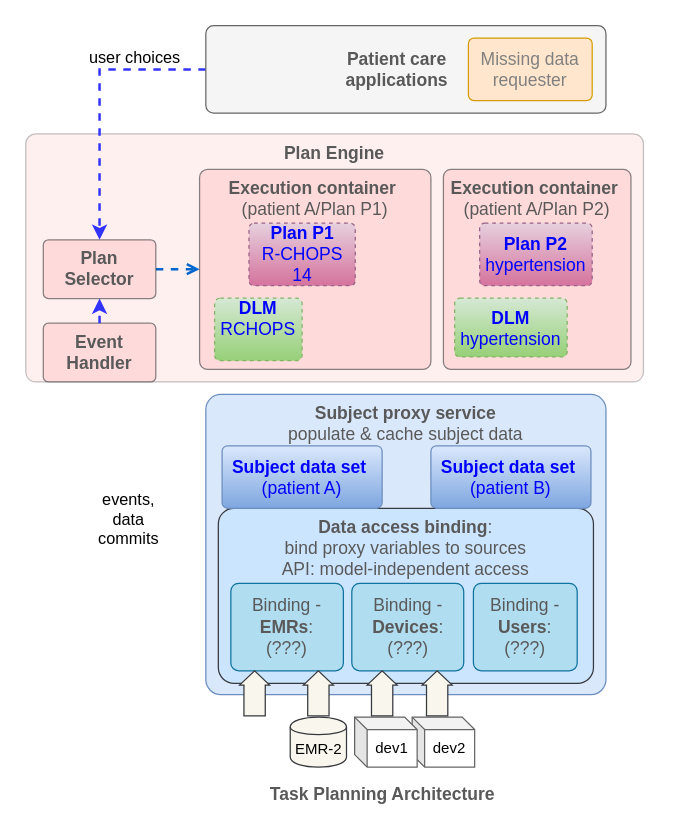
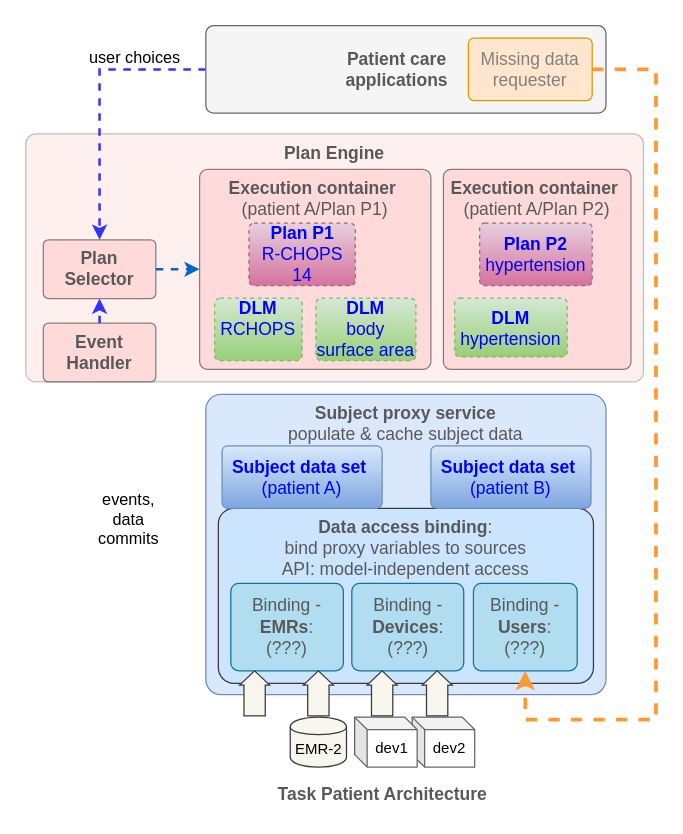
(188, 269) -> (187, 269)
none -> (366, 329)
none -> (636, 719)
(383, 794) -> (383, 794)
